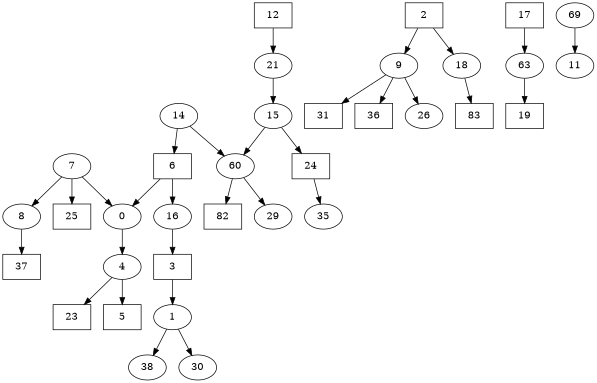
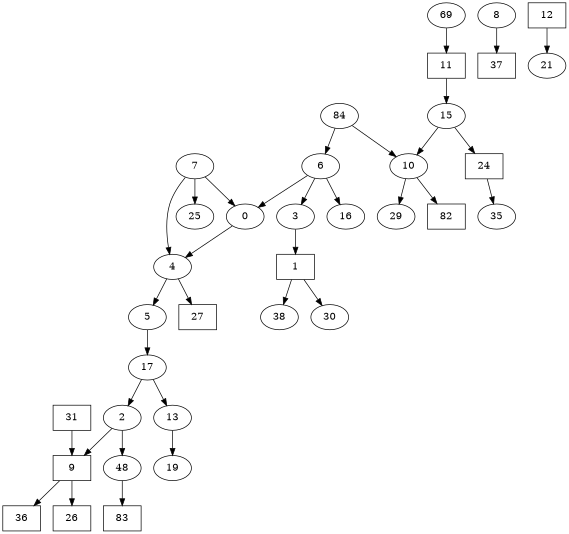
(424, 15) -> (122, 418)
(525, 15) -> (147, 367)
(399, 66) -> (72, 468)
(462, 66) -> (122, 468)
(525, 66) -> (173, 418)
(575, 66) -> (446, 66)
(273, 87) -> (446, 87)
(367, 87) -> (72, 439)
(179, 116) -> (340, 116)
(424, 116) -> (72, 518)
(525, 116) -> (173, 468)
(173, 166) -> (321, 166)
(235, 166) -> (409, 166)
(49, 189) -> (168, 210)
(72, 217) -> (195, 217)
(173, 238) -> (310, 188)
(173, 267) -> (296, 217)
(72, 317) -> (198, 317)
(122, 317) -> (147, 317)
(173, 317) -> (296, 267)
none -> (147, 339)
none -> (136, 389)
